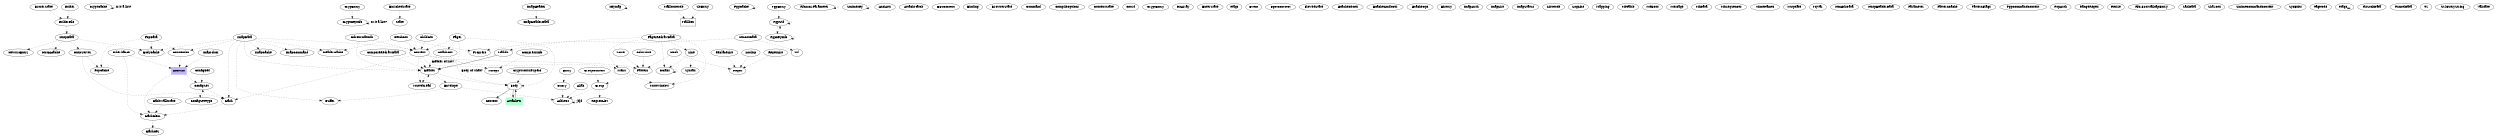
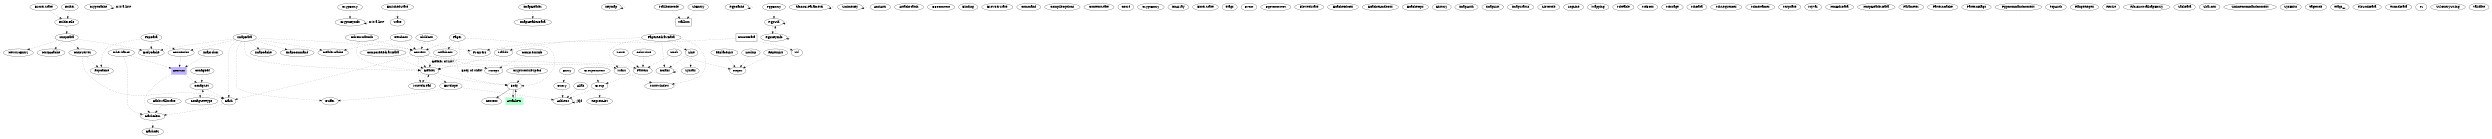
(748, 38) -> (746, 38)
(470, 62) -> (470, 62)
